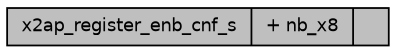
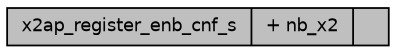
(302, 26) -> (302, 26)
